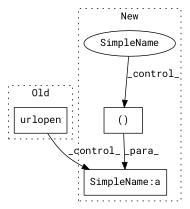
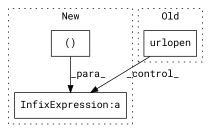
(130, 43) -> none
(125, 182) -> (71, 105)
